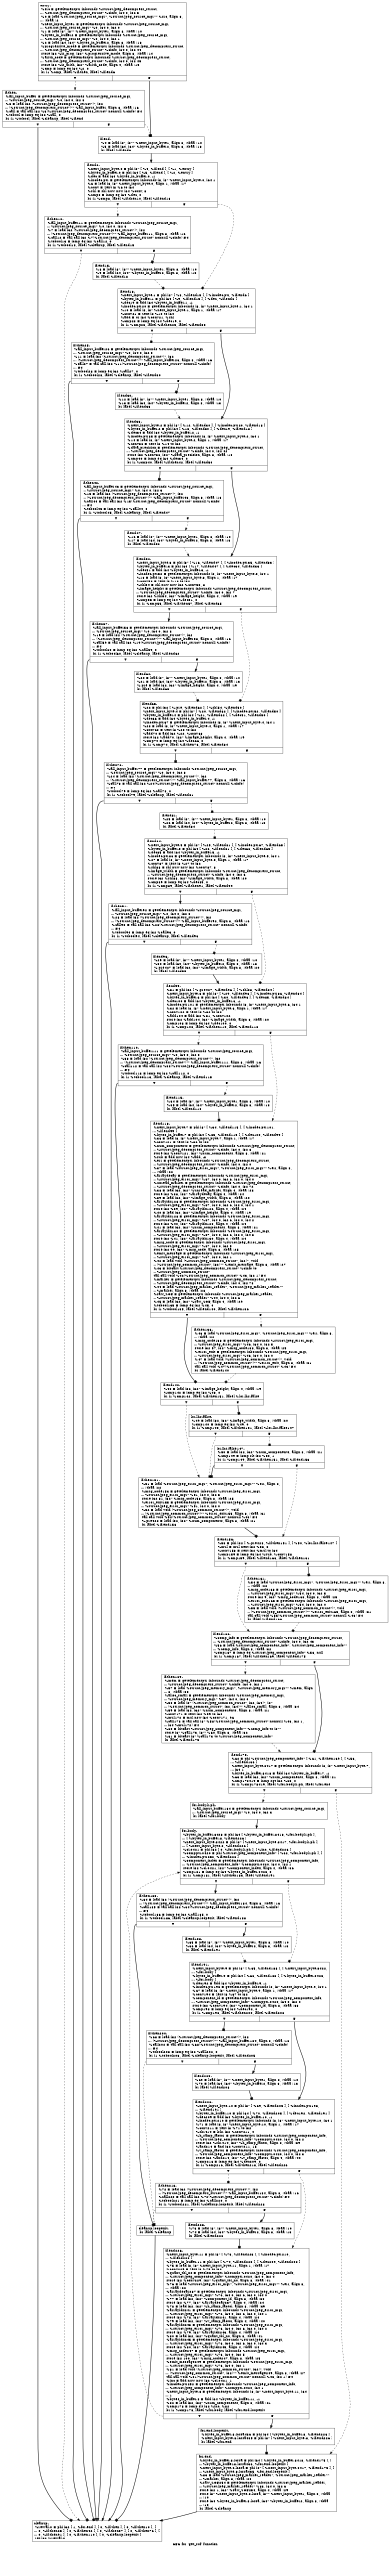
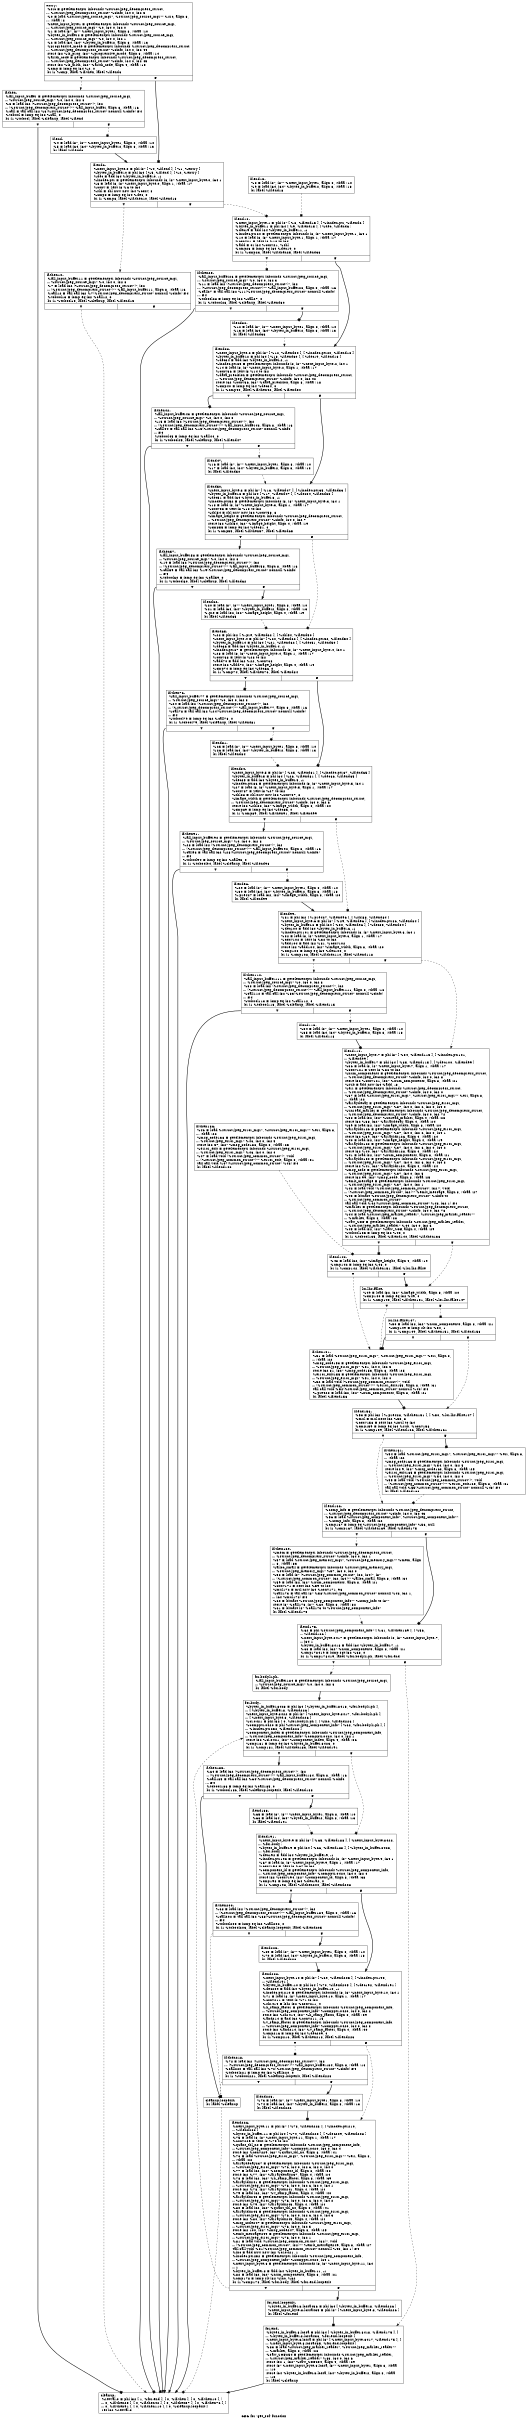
(150, 108) -> (158, 121)
(154, 257) -> none
none -> (323, 723)
(261, 1321) -> (446, 1267)
(149, 2380) -> (216, 2252)
